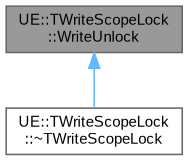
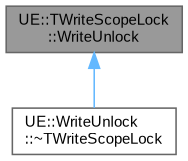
(94, 131) -> (94, 131)
